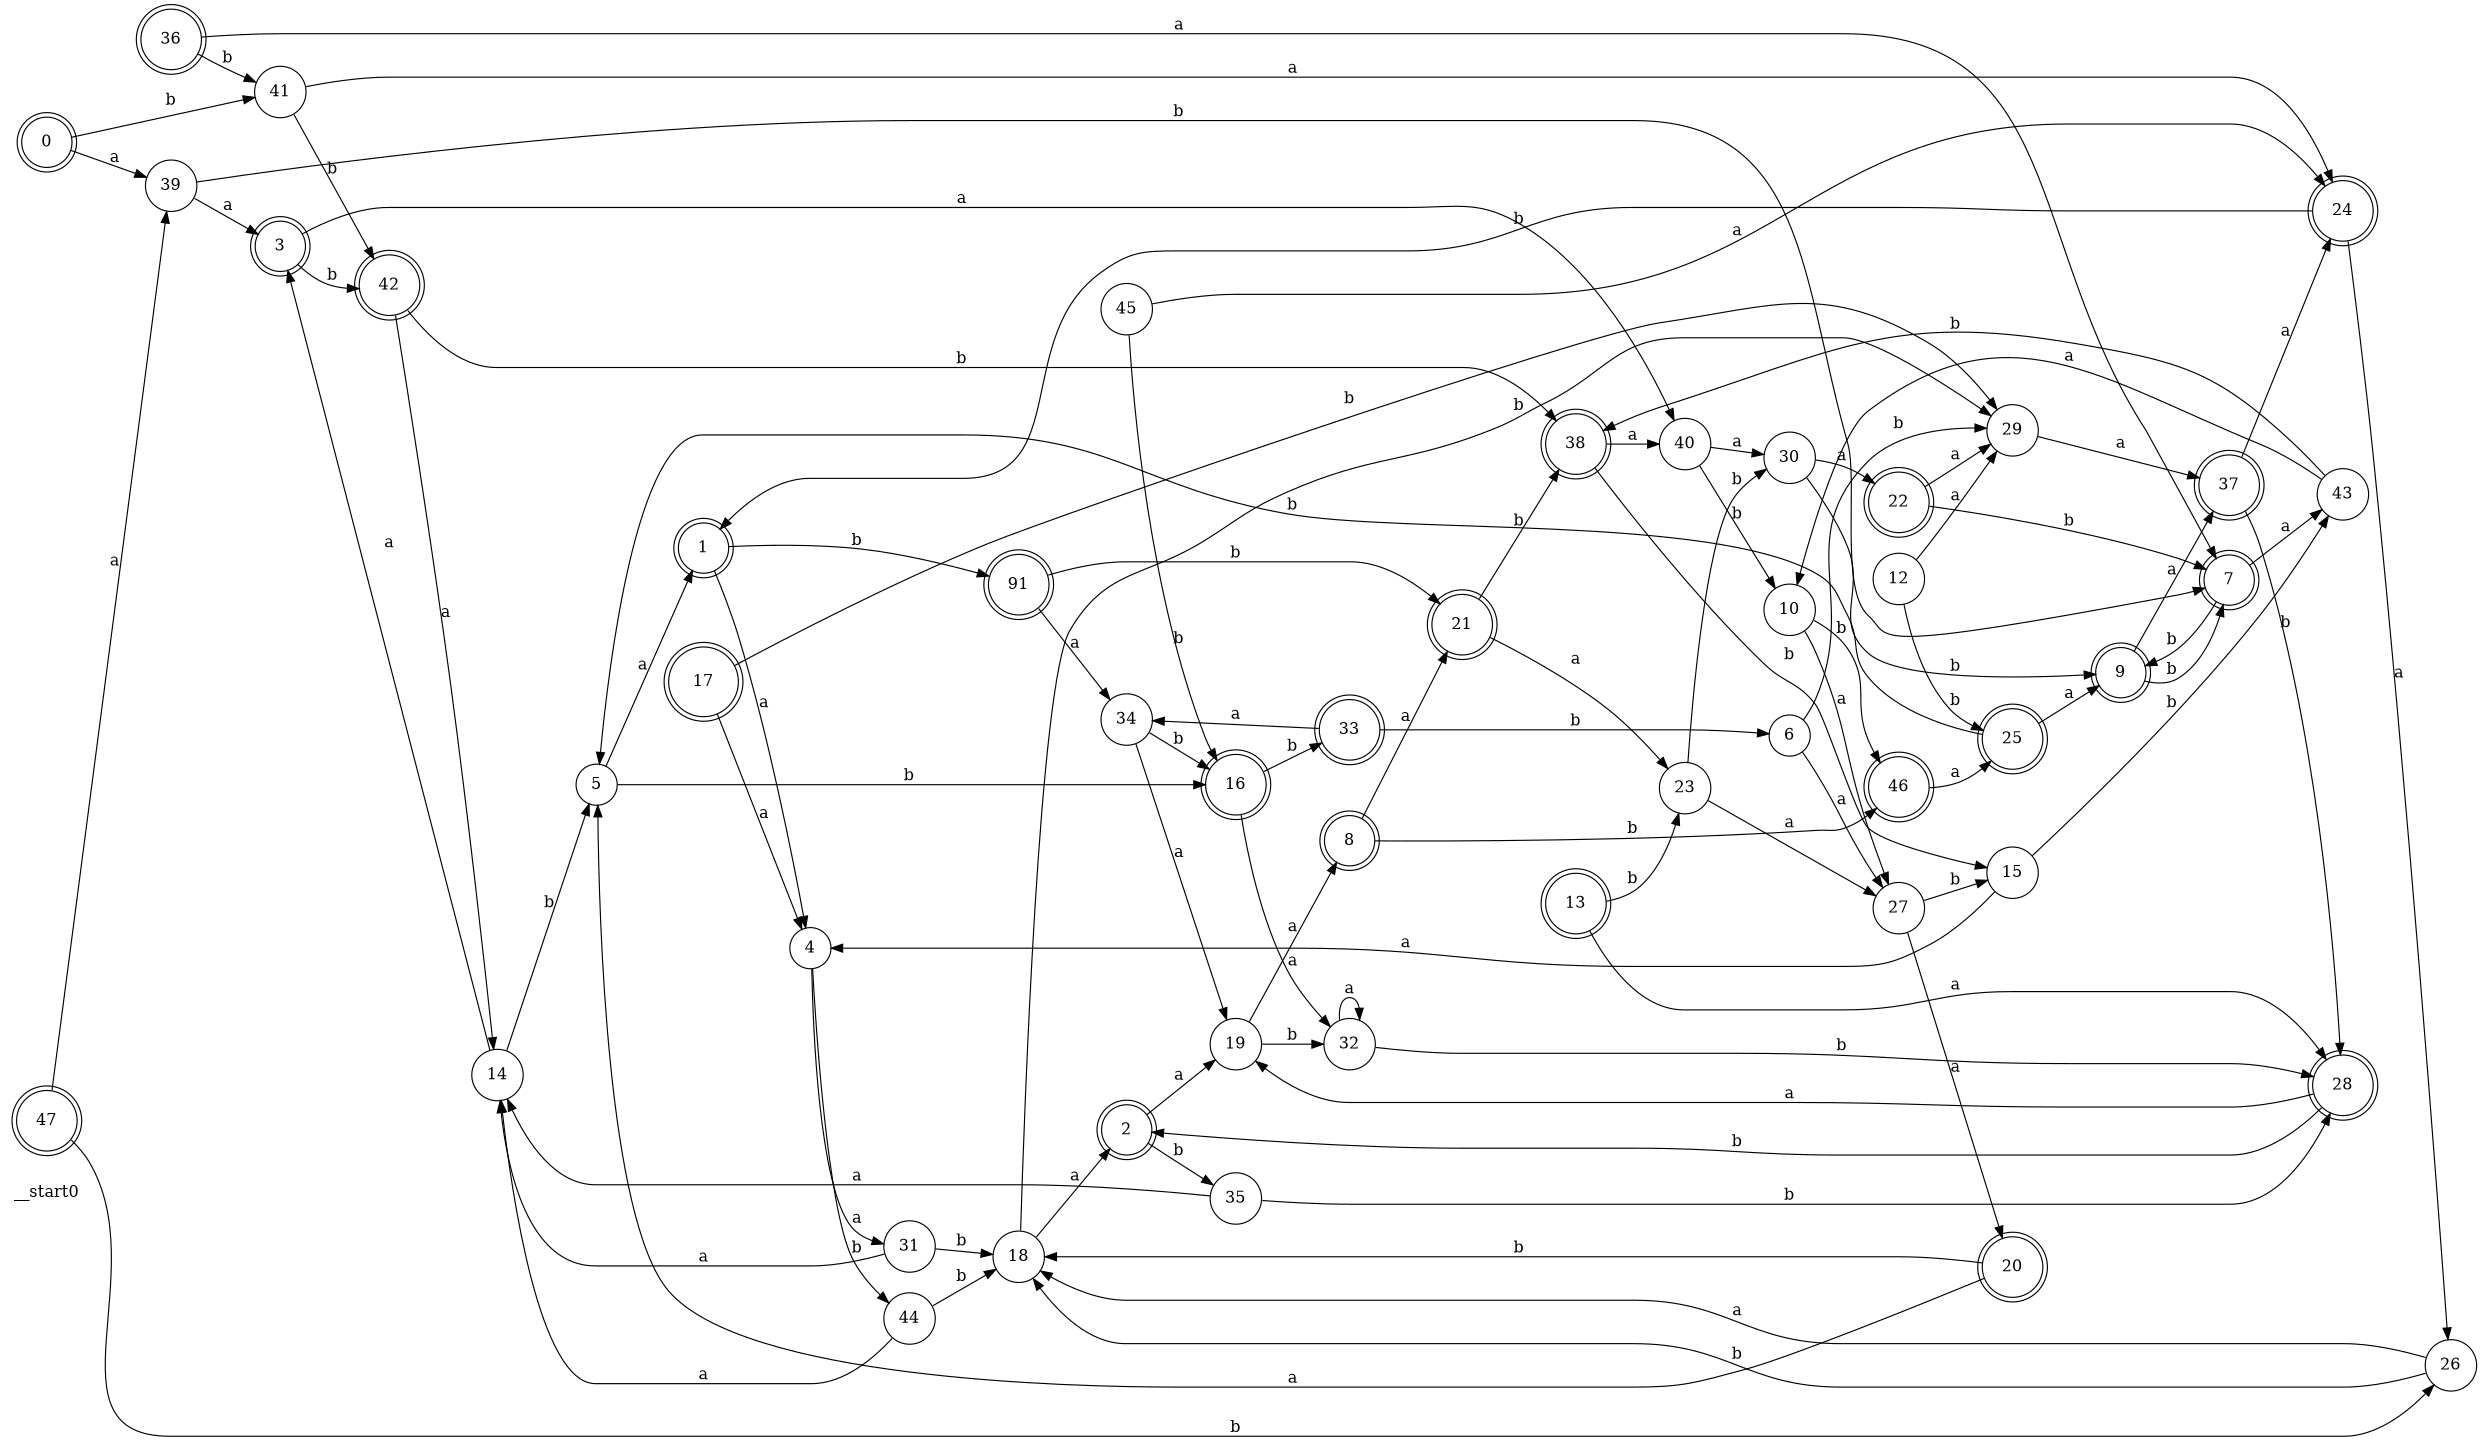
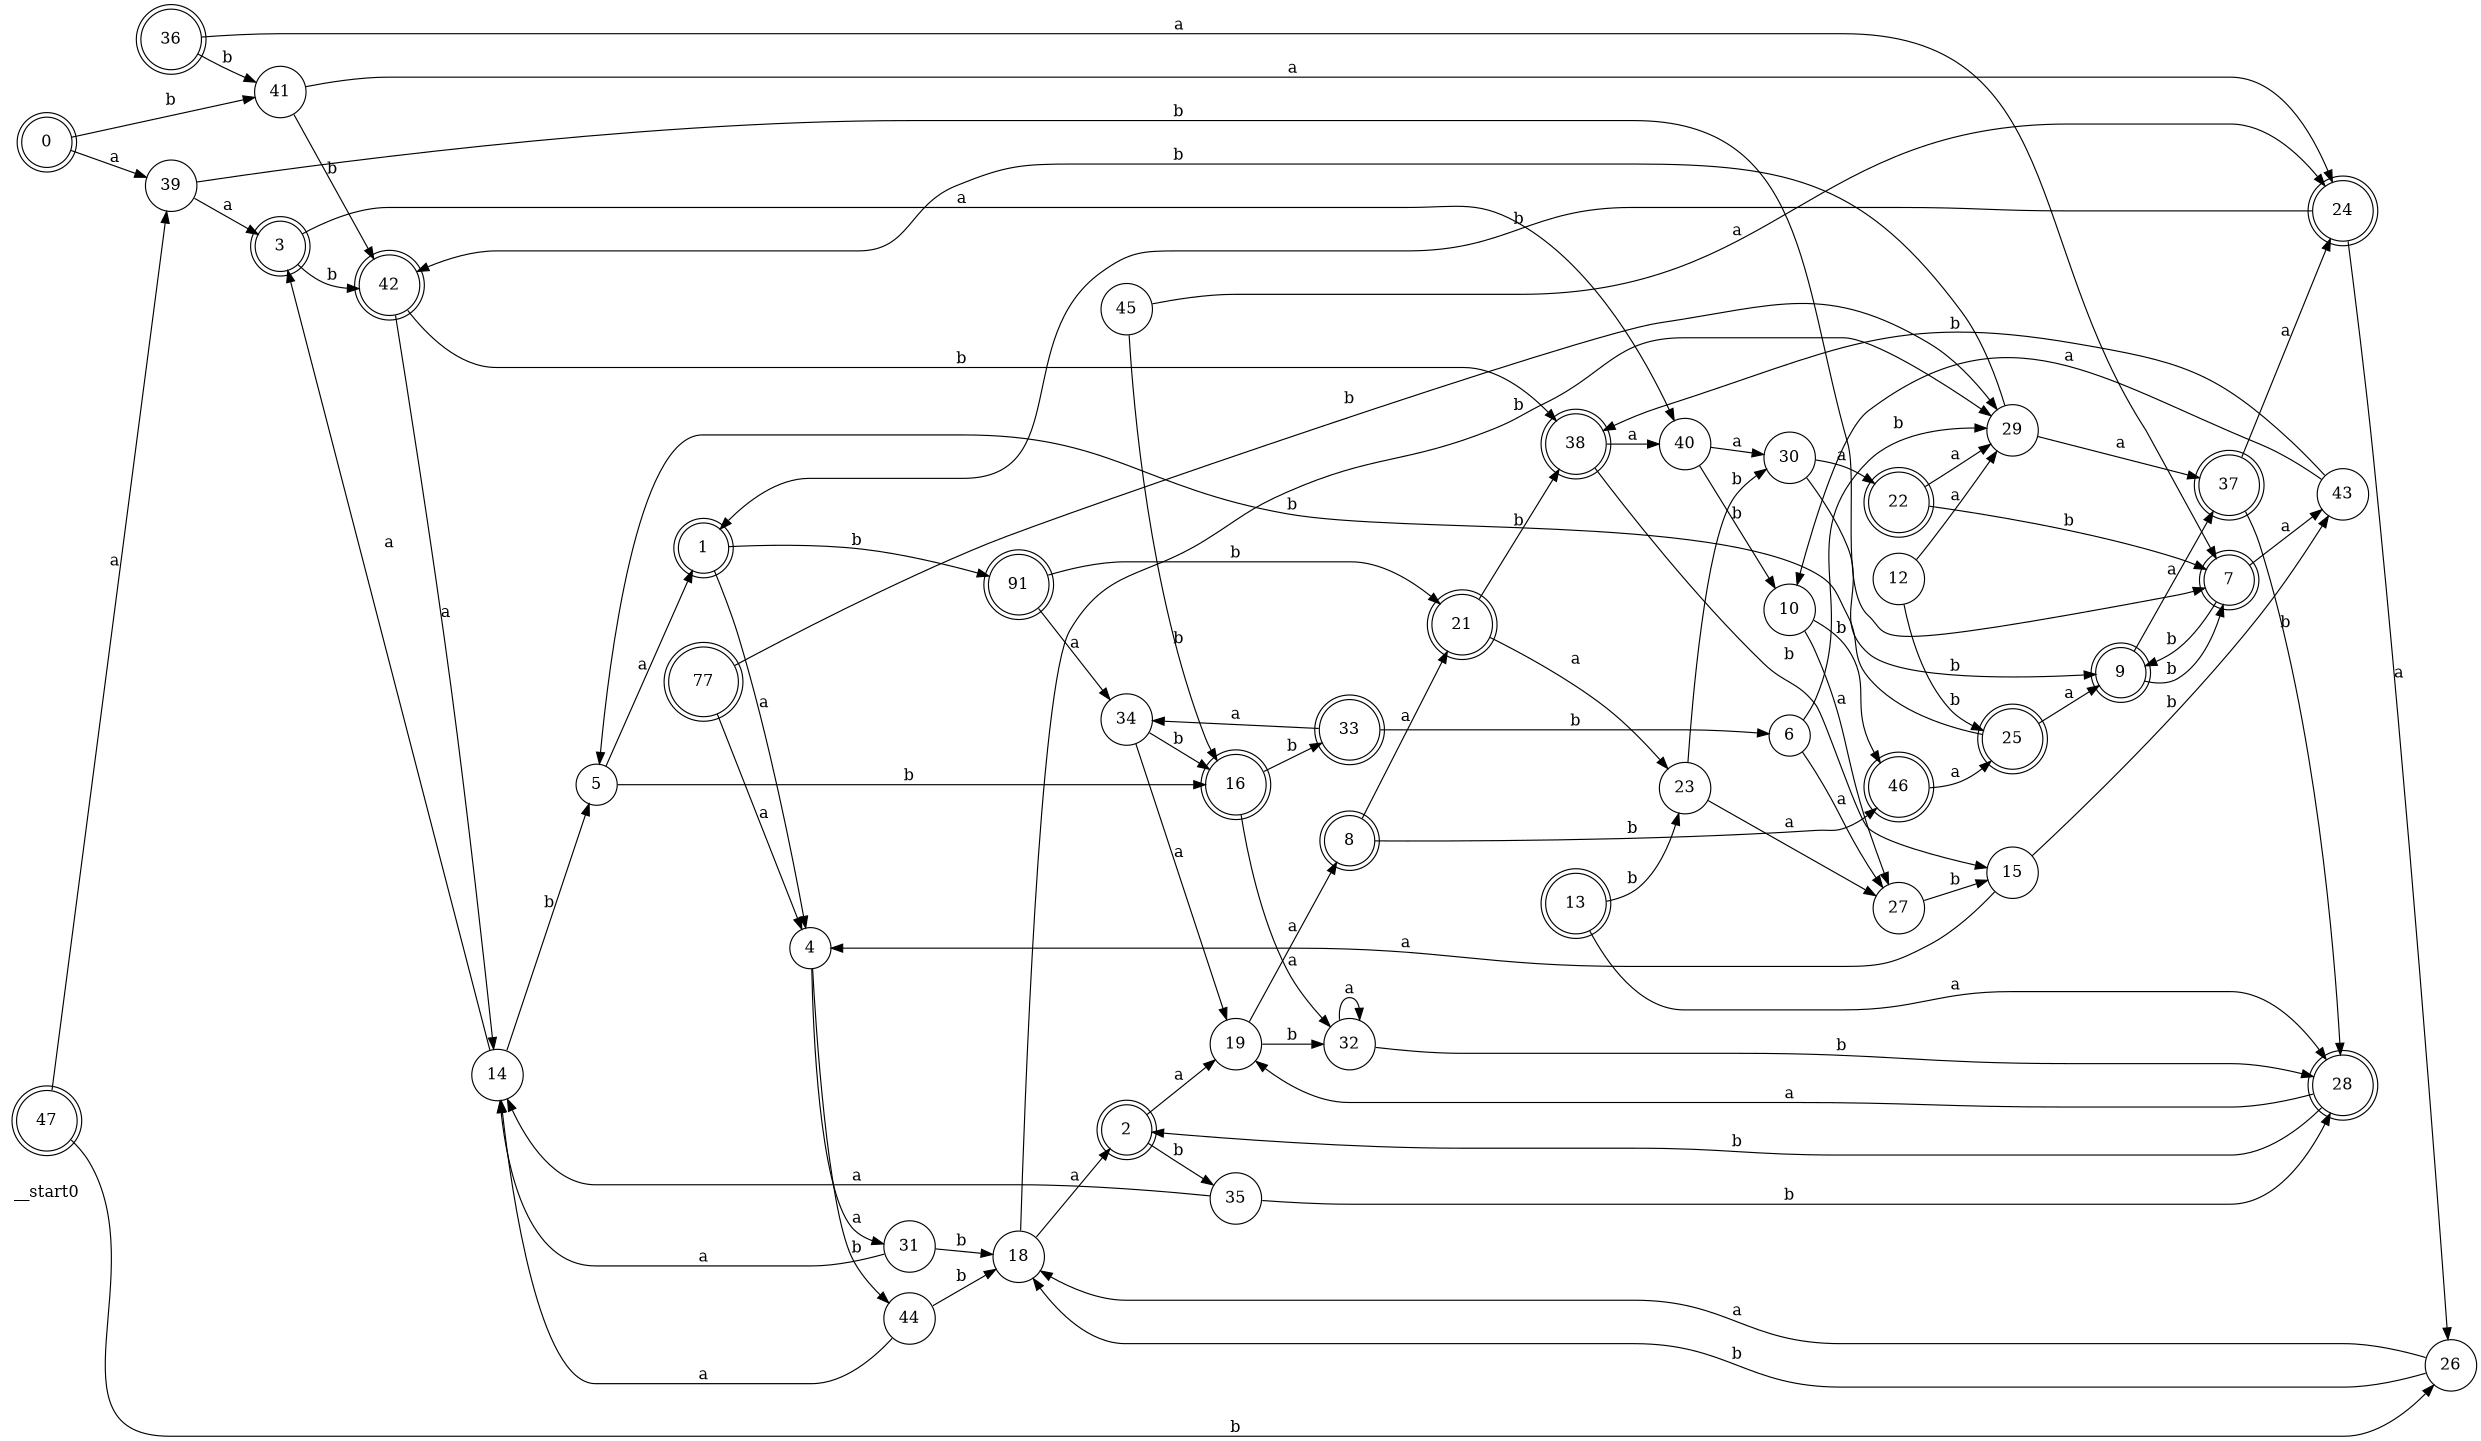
none -> (1258, 164)
(704, 682) -> (704, 682)
(2013, 1267) -> none
